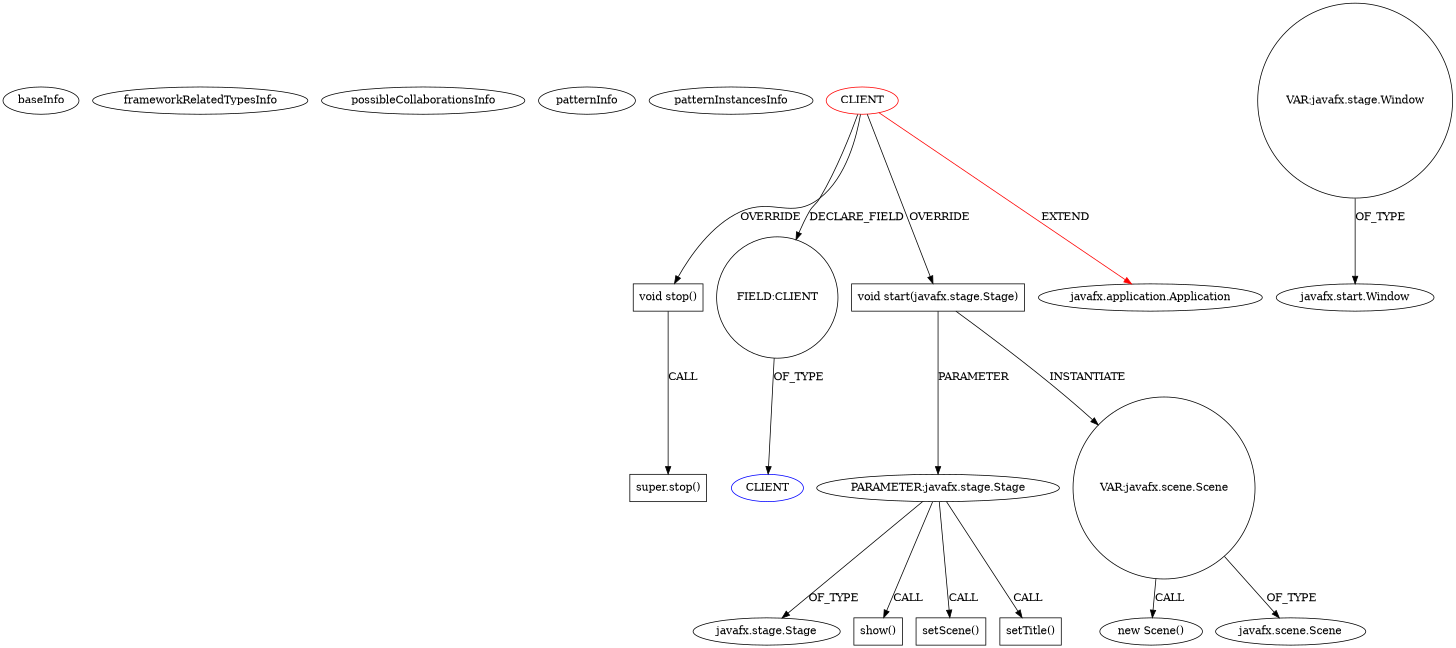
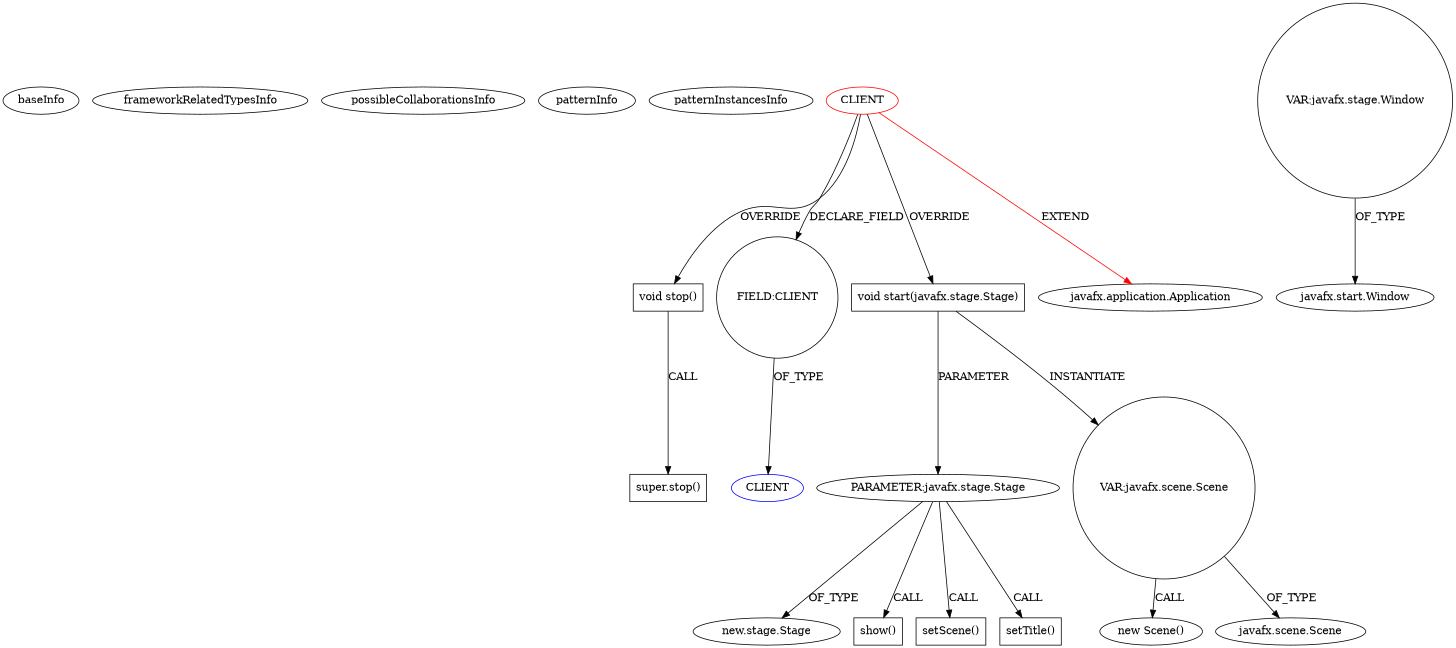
(767, 631) -> (767, 631)
